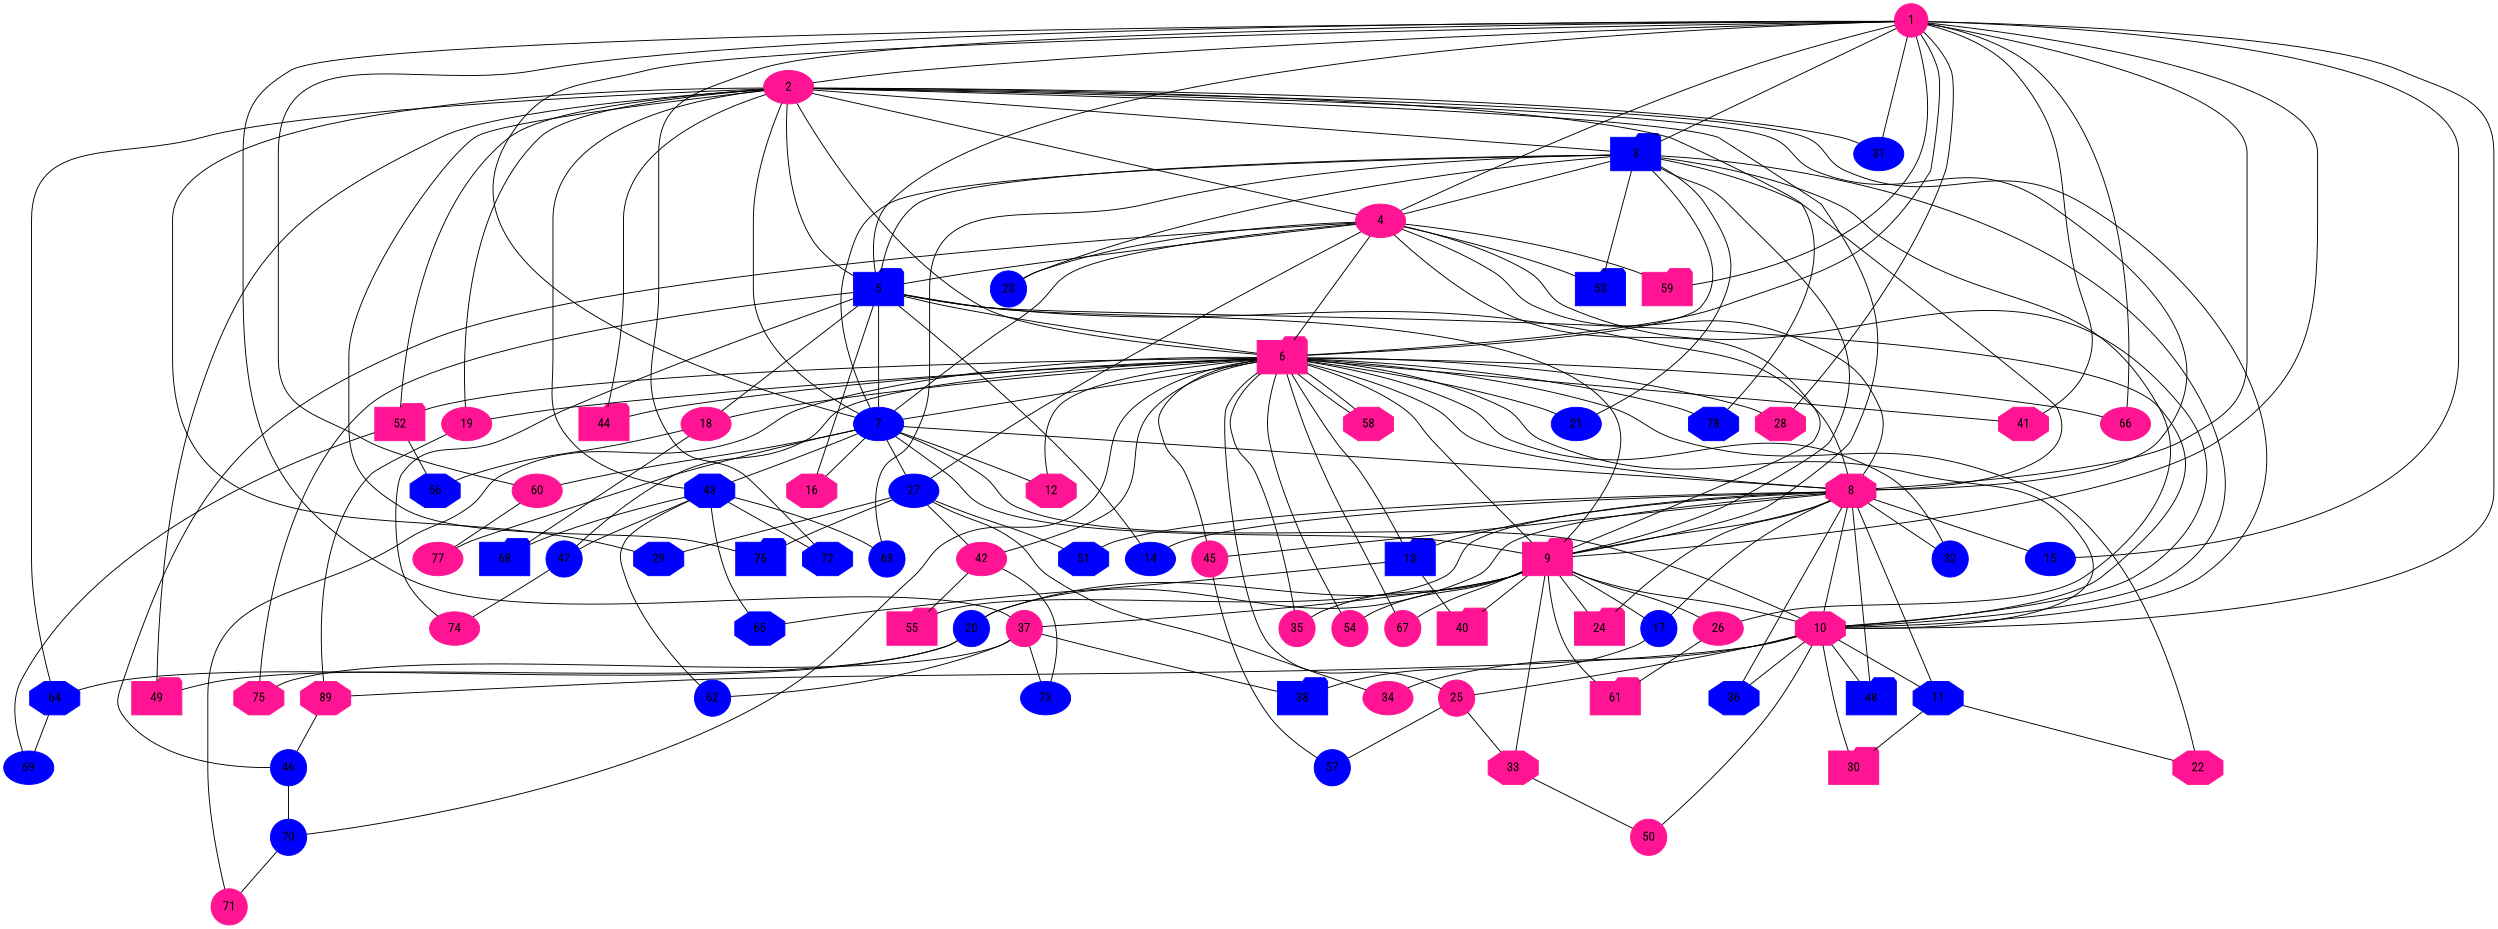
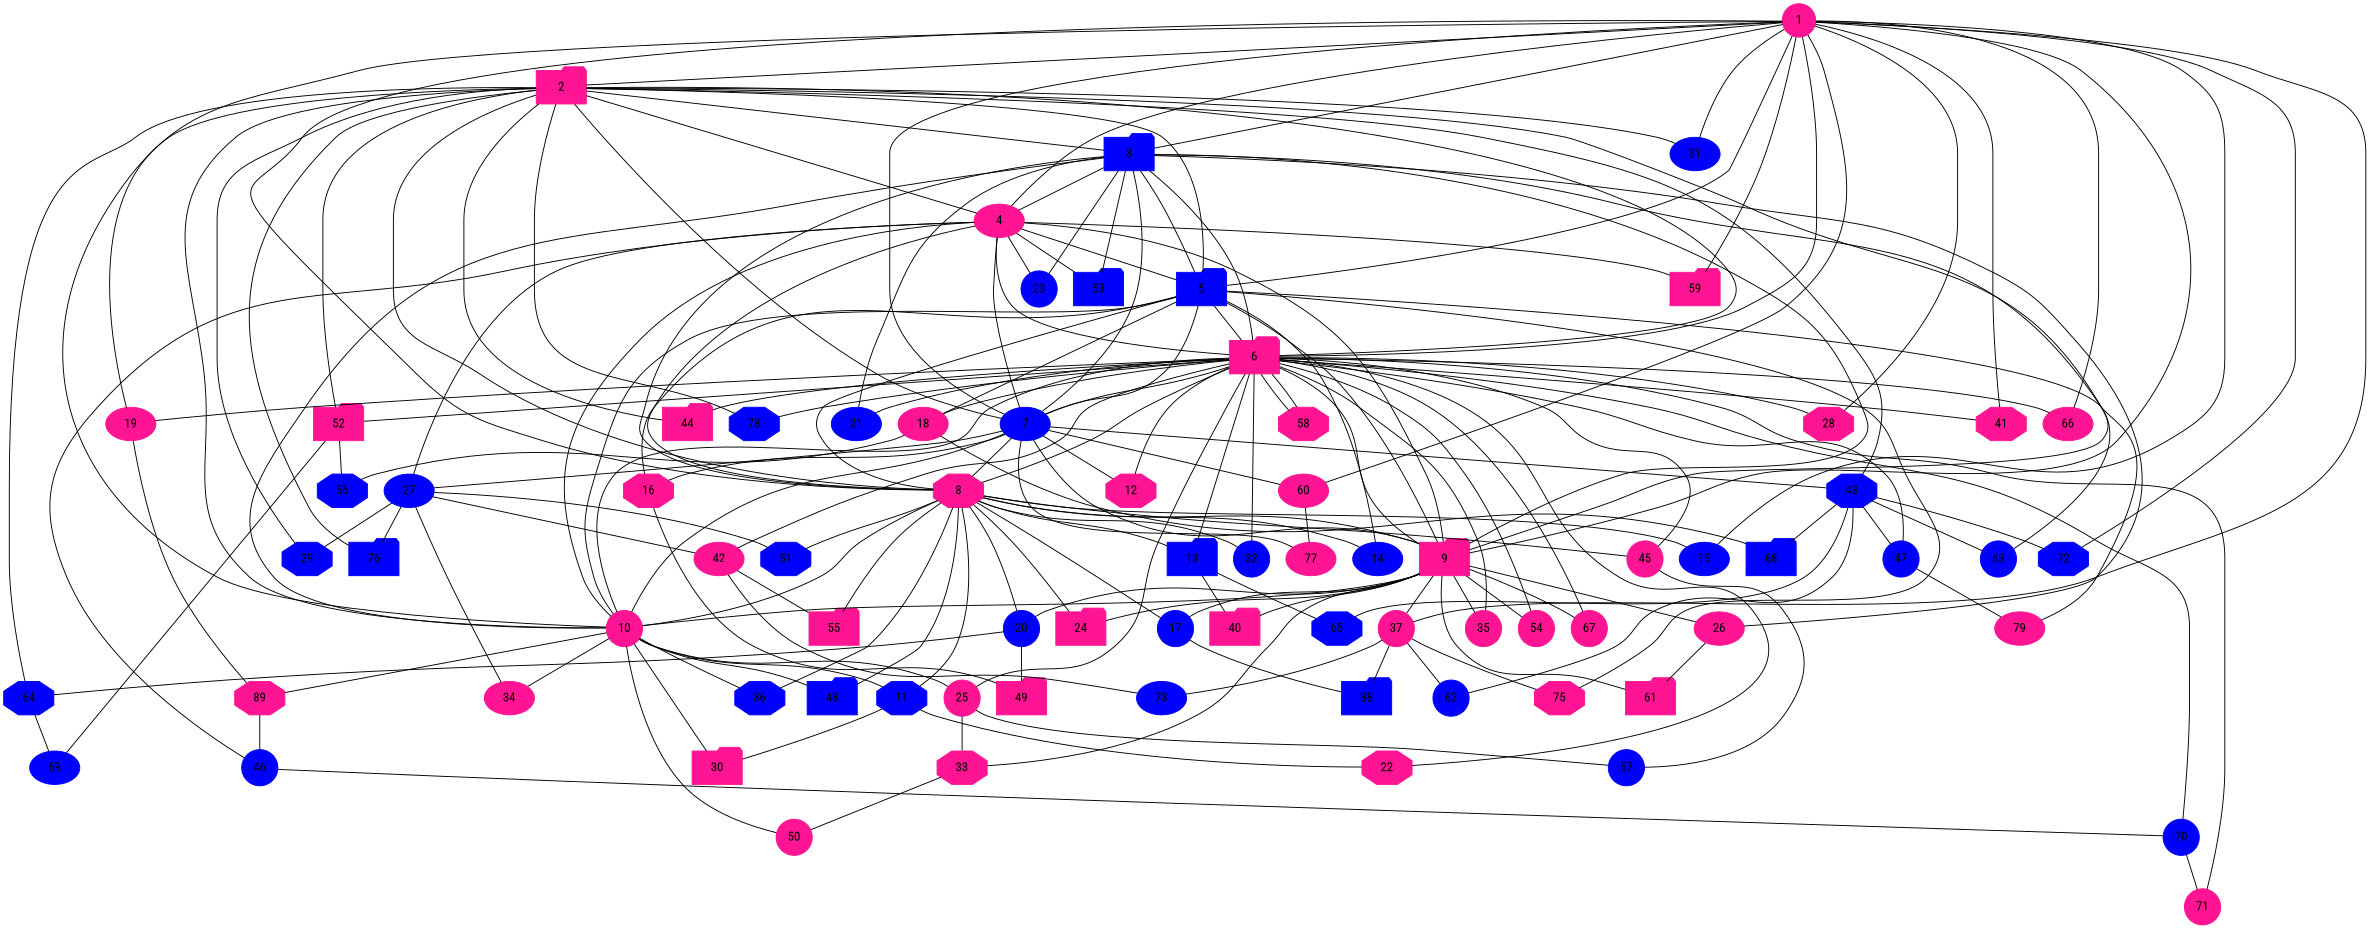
(789, 87) -> (561, 87)
(301, 223) -> (758, 648)
(455, 629) -> (2020, 629)
(1820, 629) -> (624, 629)
